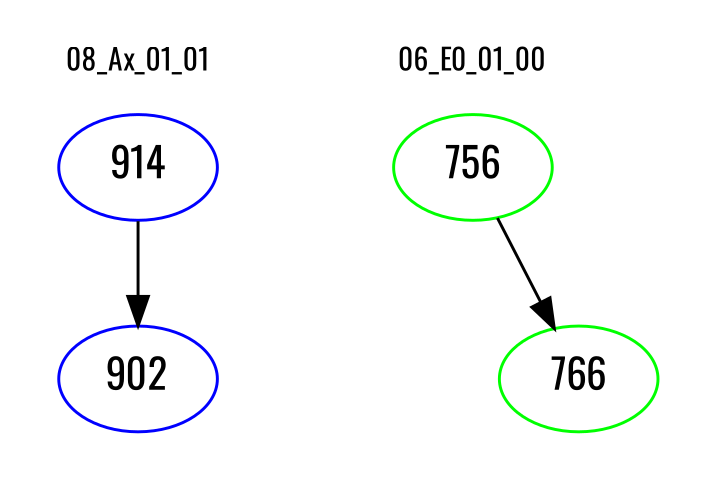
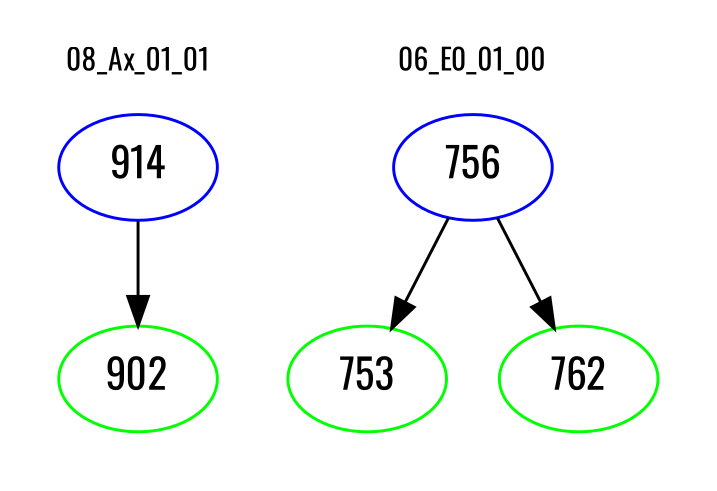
(473, 167) -> (473, 167)
(138, 379) -> (138, 379)
none -> (367, 379)
(579, 379) -> (579, 379)
